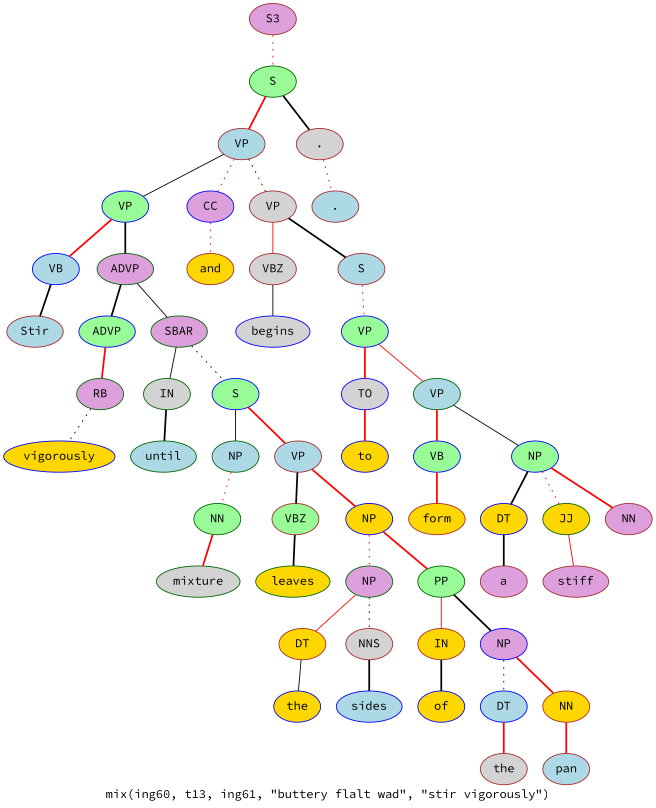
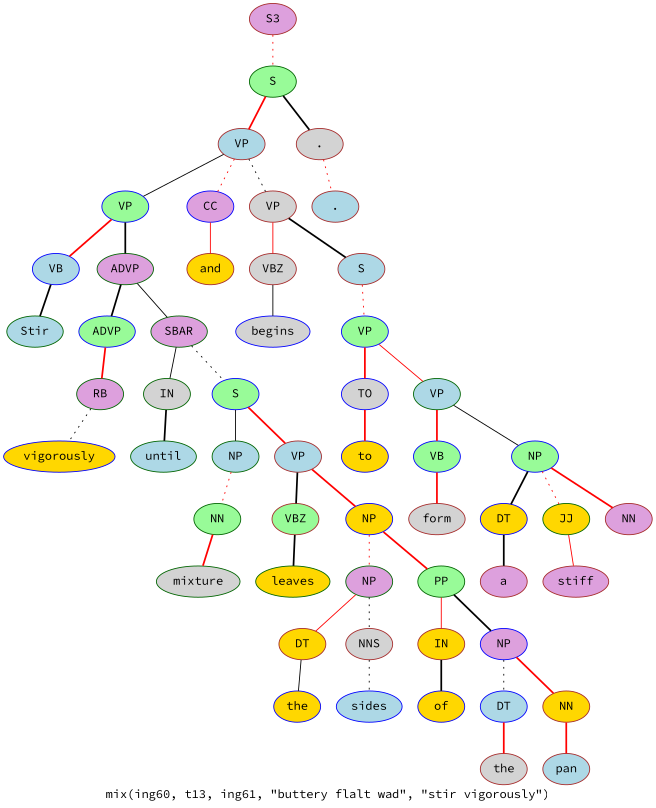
(210, 238) -> (210, 238)
(35, 332) -> (35, 332)
(437, 519) -> (437, 519)
(369, 675) -> (369, 675)
